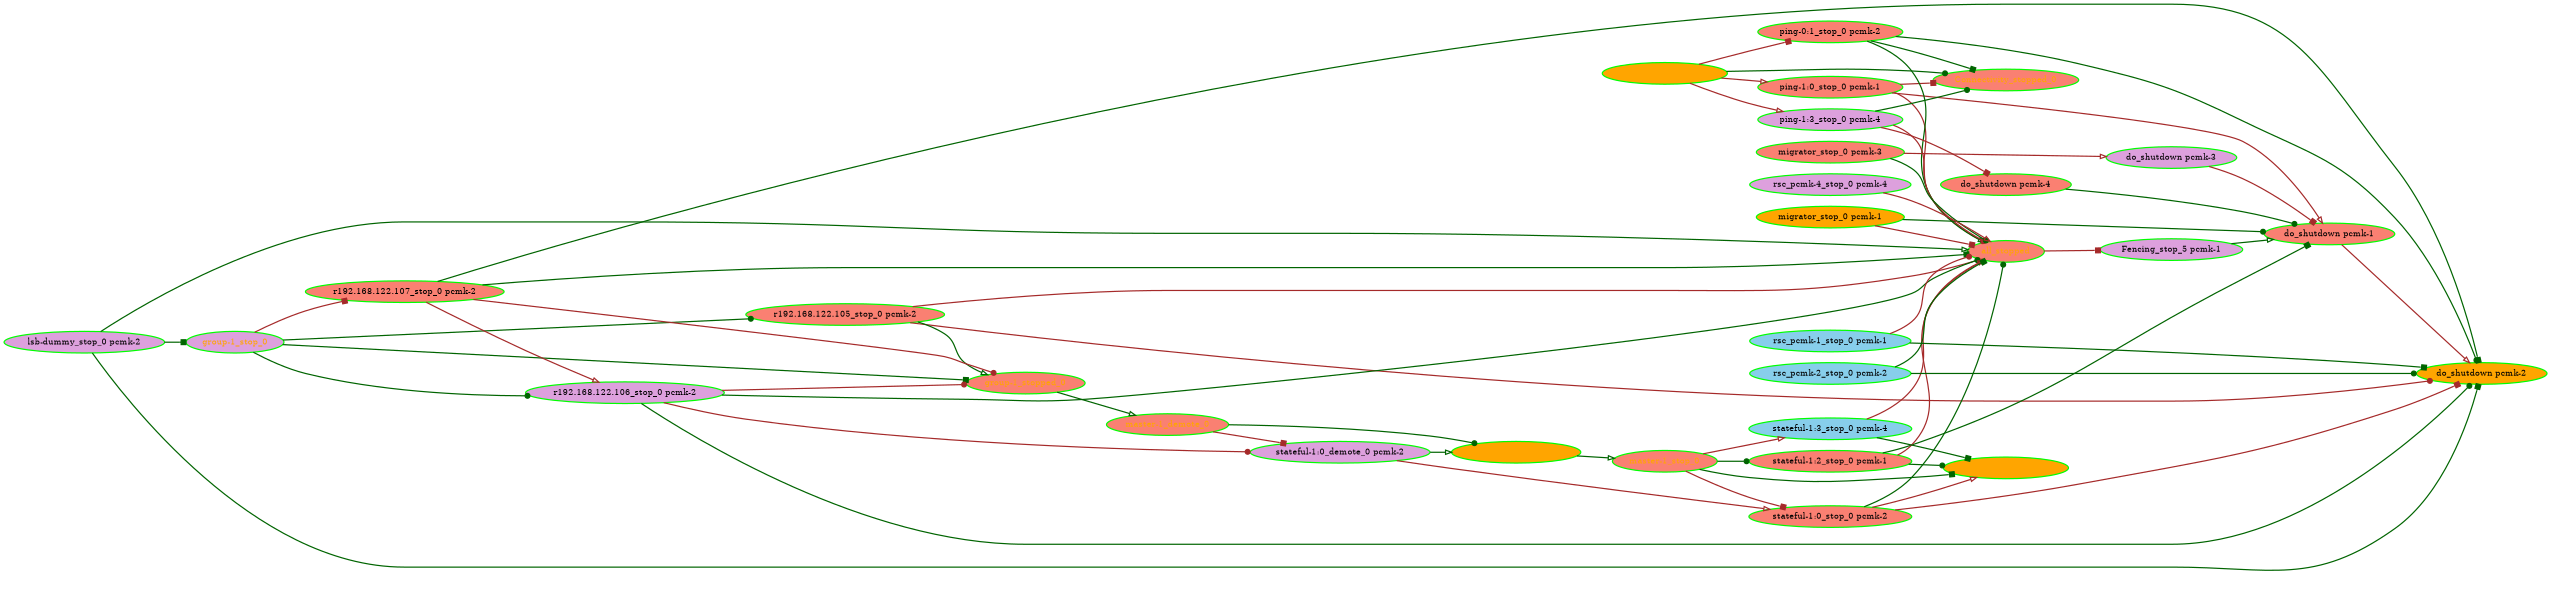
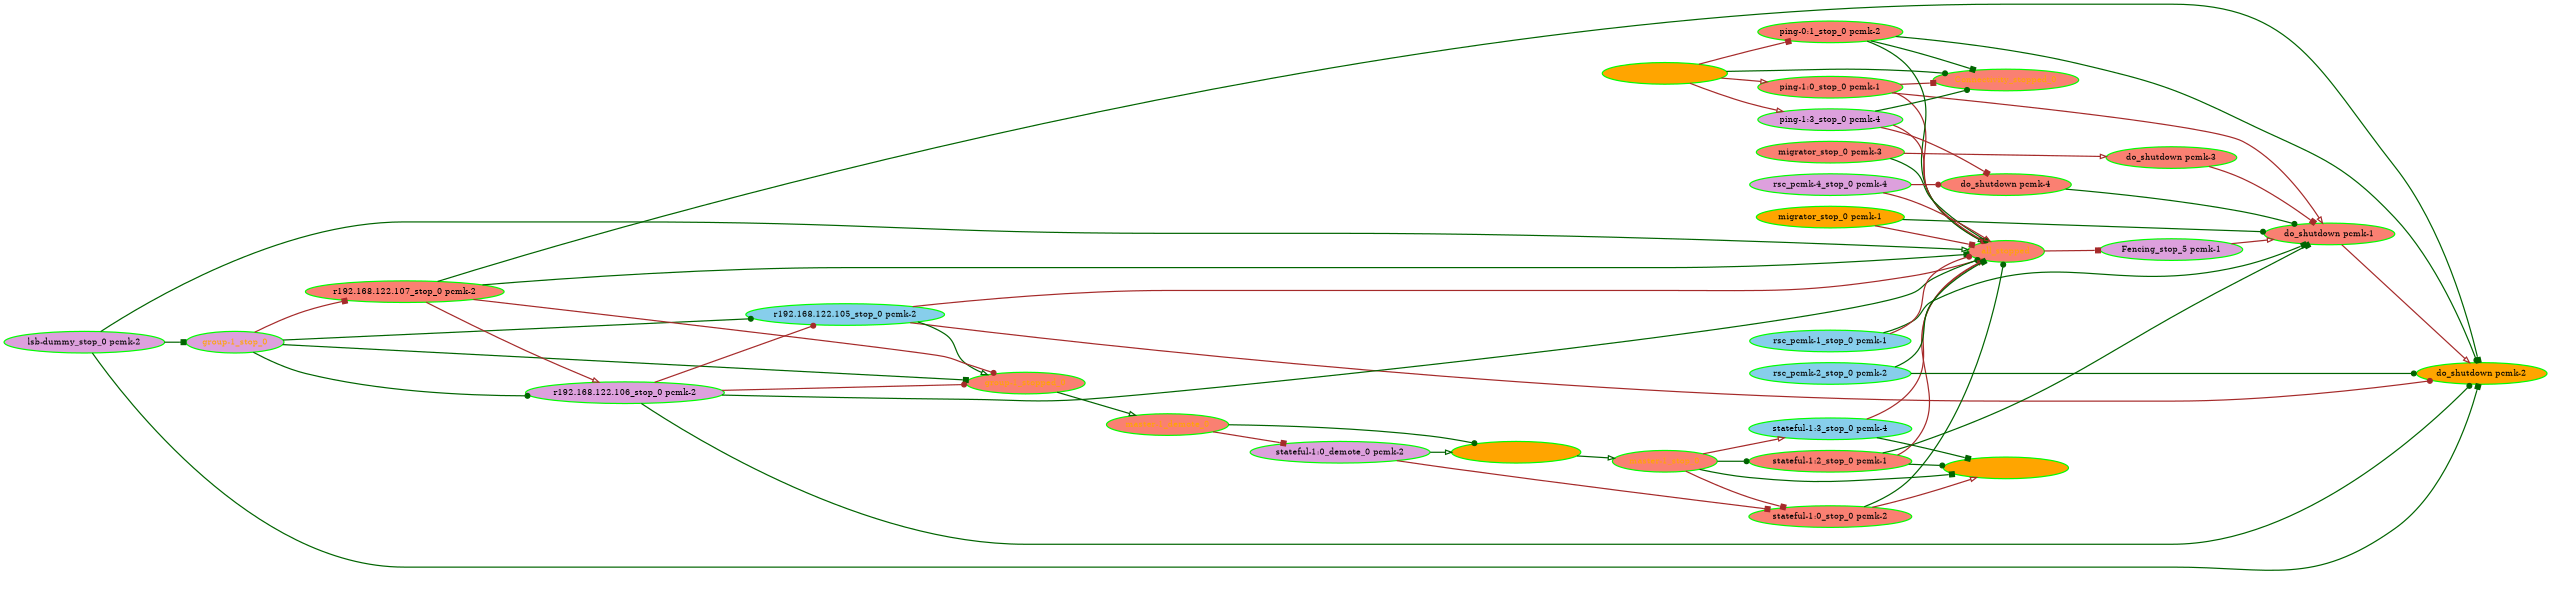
(2171, 158) -> (2171, 158)
none -> (1920, 185)
(2249, 242) -> (2249, 242)
(845, 315) -> (845, 315)
(2165, 352) -> (2086, 273)
(953, 440) -> (733, 354)
(2179, 466) -> none
(1580, 486) -> (1580, 486)
